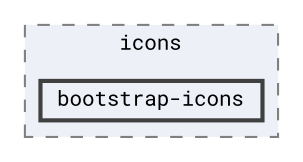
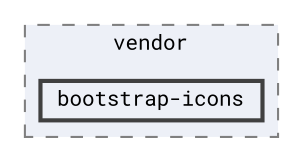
(151, 45) -> (151, 45)
